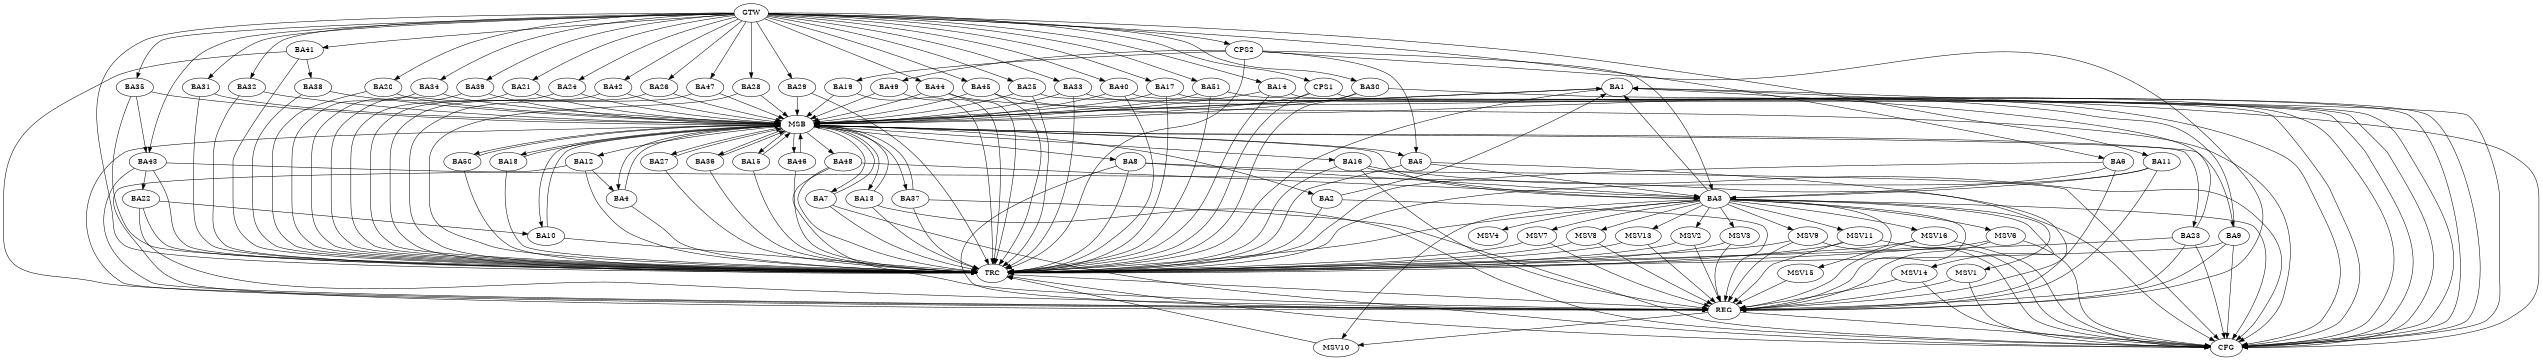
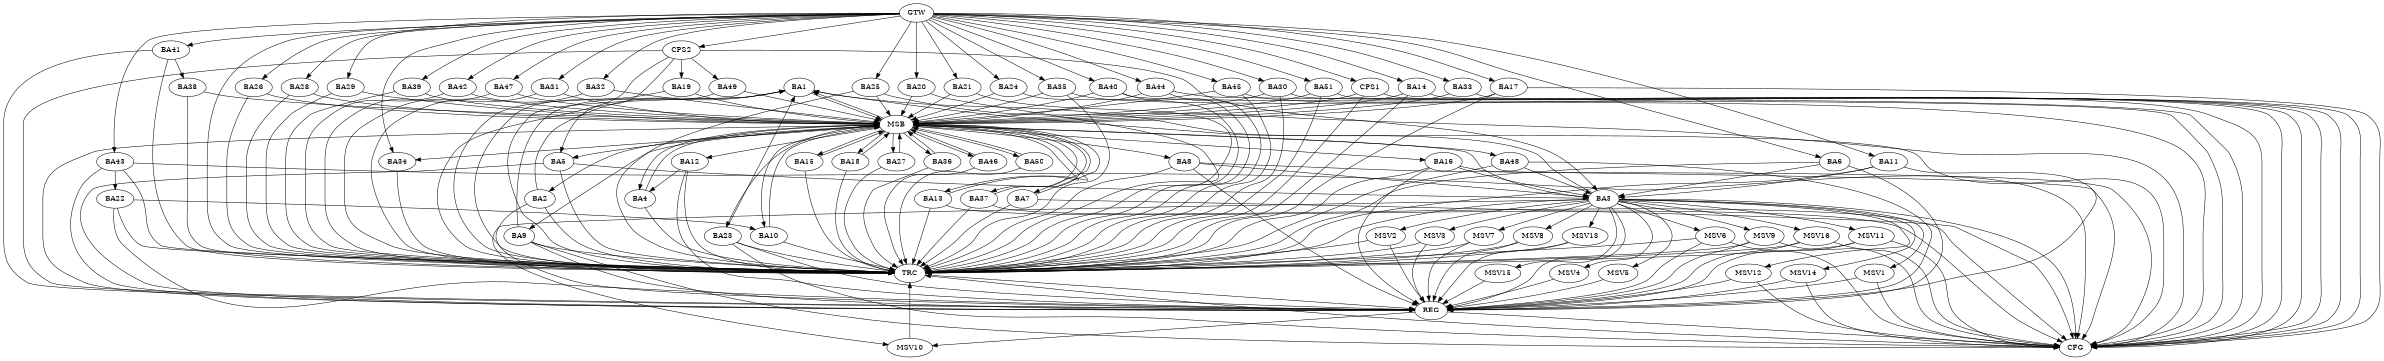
(533, 108) -> (639, 144)
(141, 122) -> (1803, 105)
(1064, 191) -> none
none -> (1618, 273)
none -> (1748, 273)
none -> (1521, 289)
